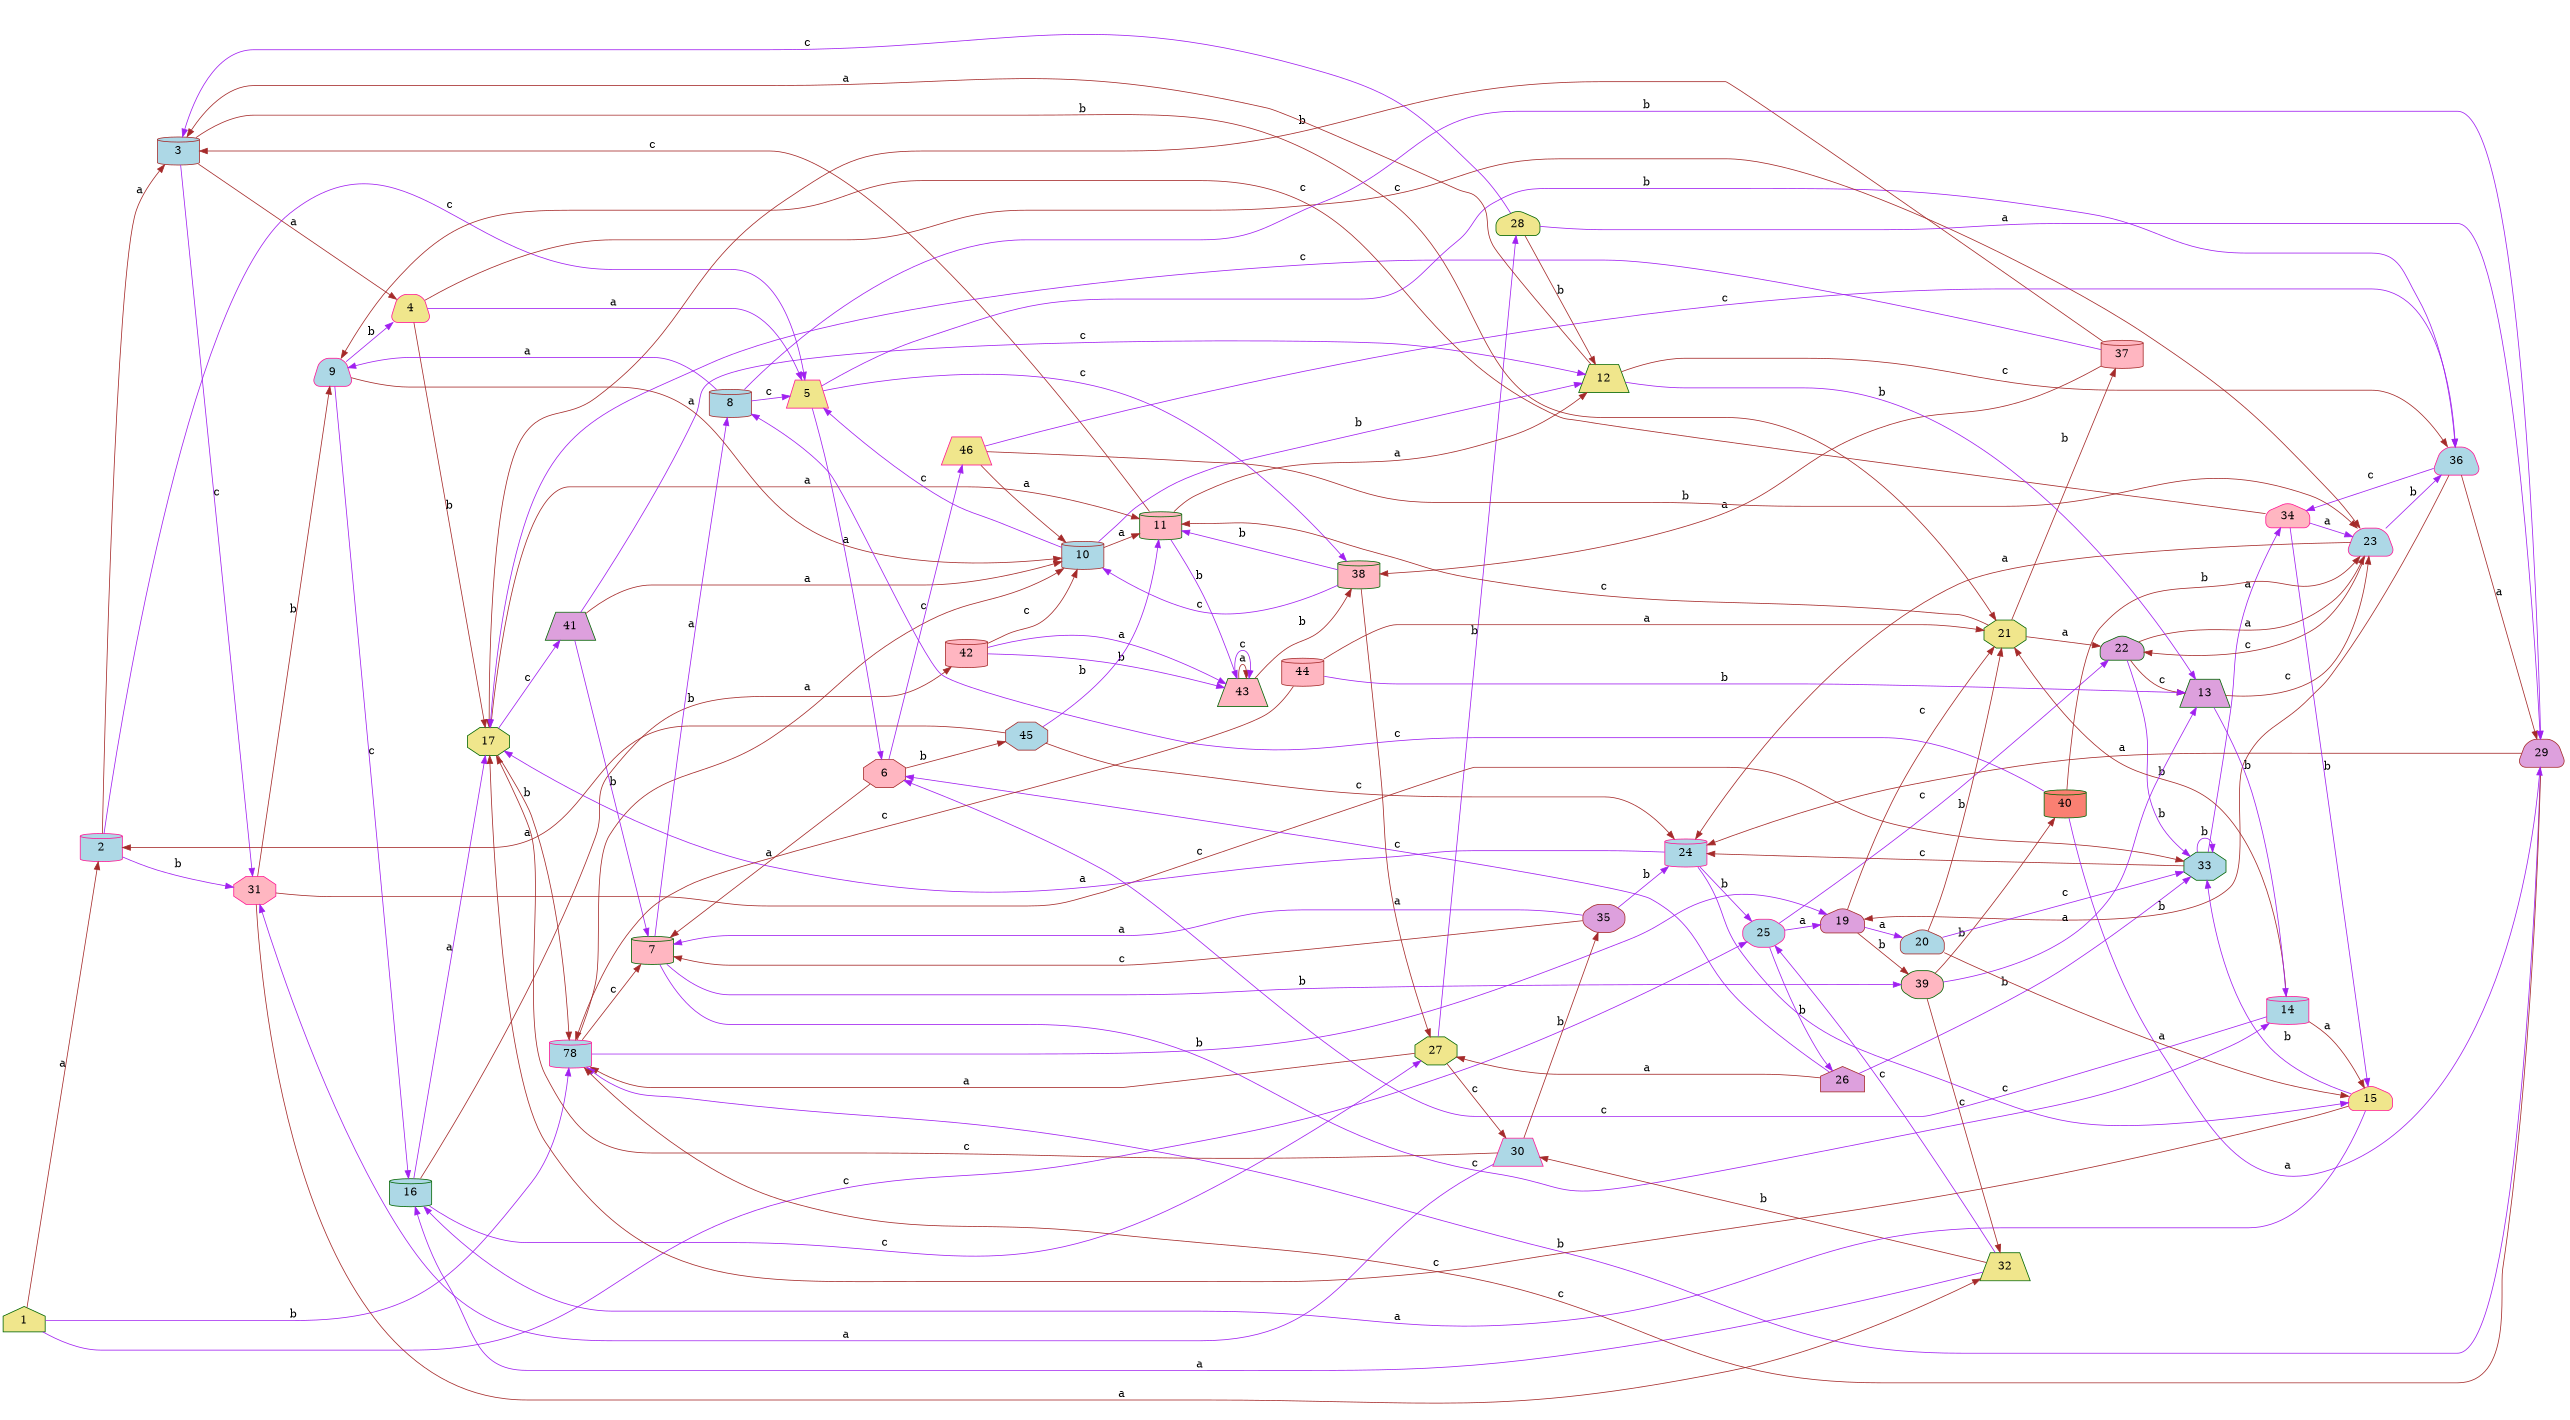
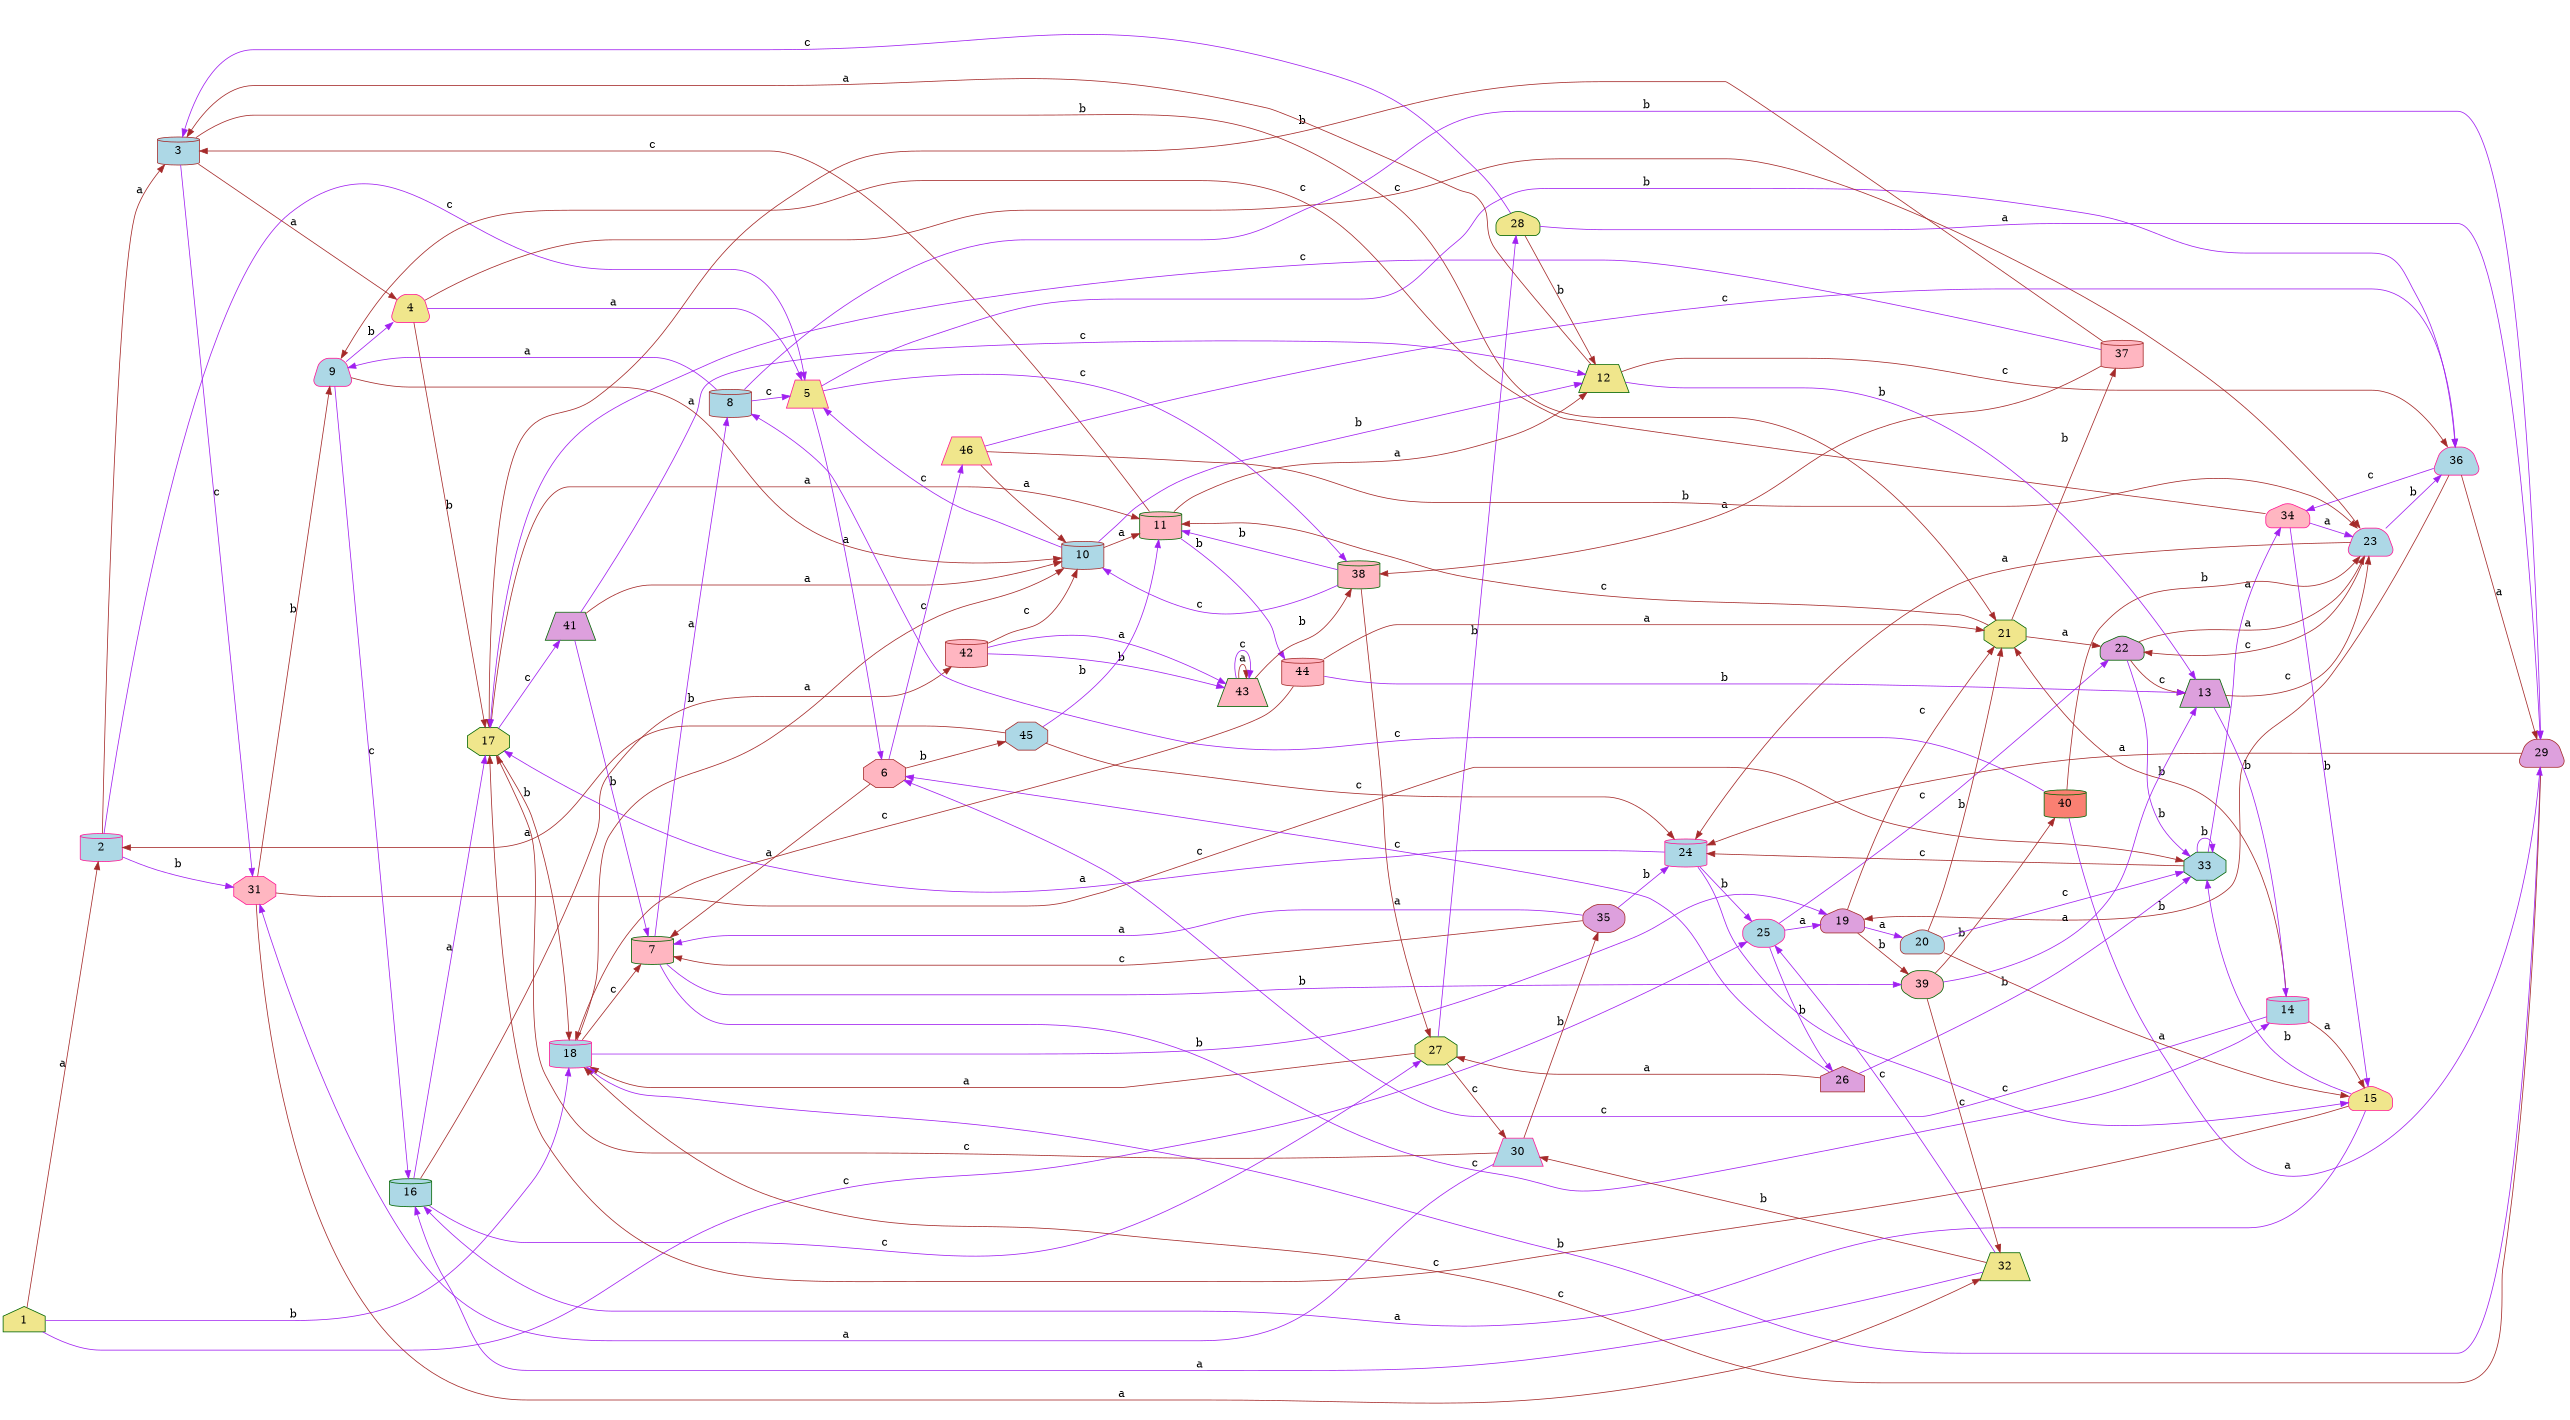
(1207, 603) -> (1240, 588)
(570, 1054) -> (570, 1054)
